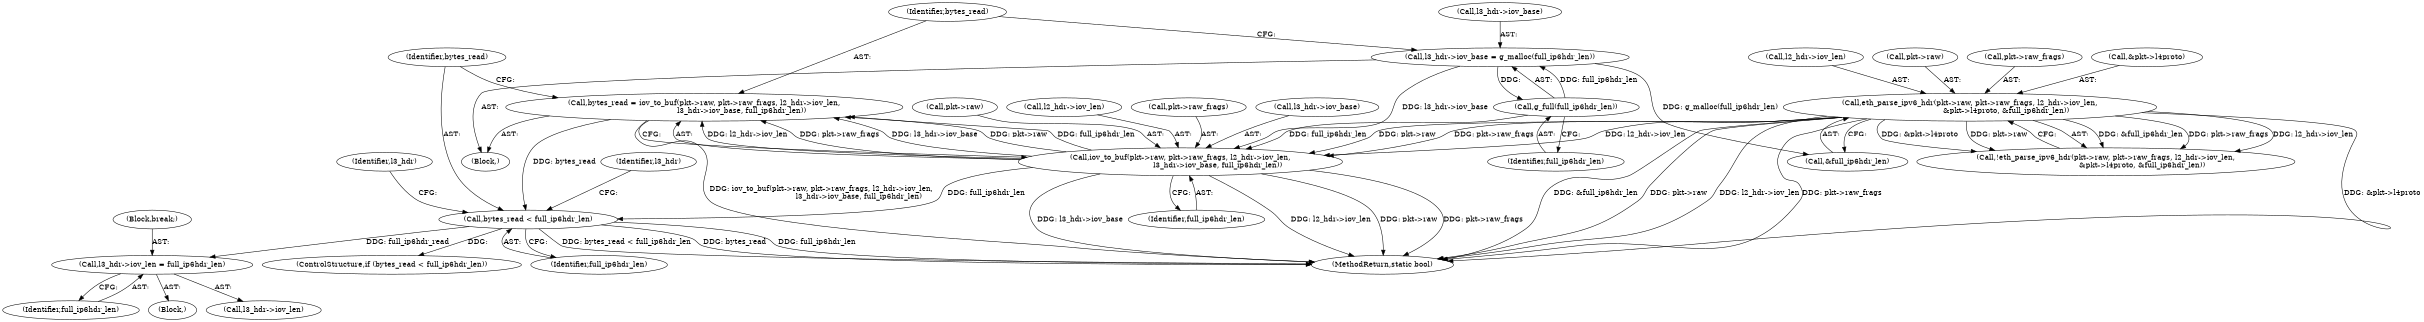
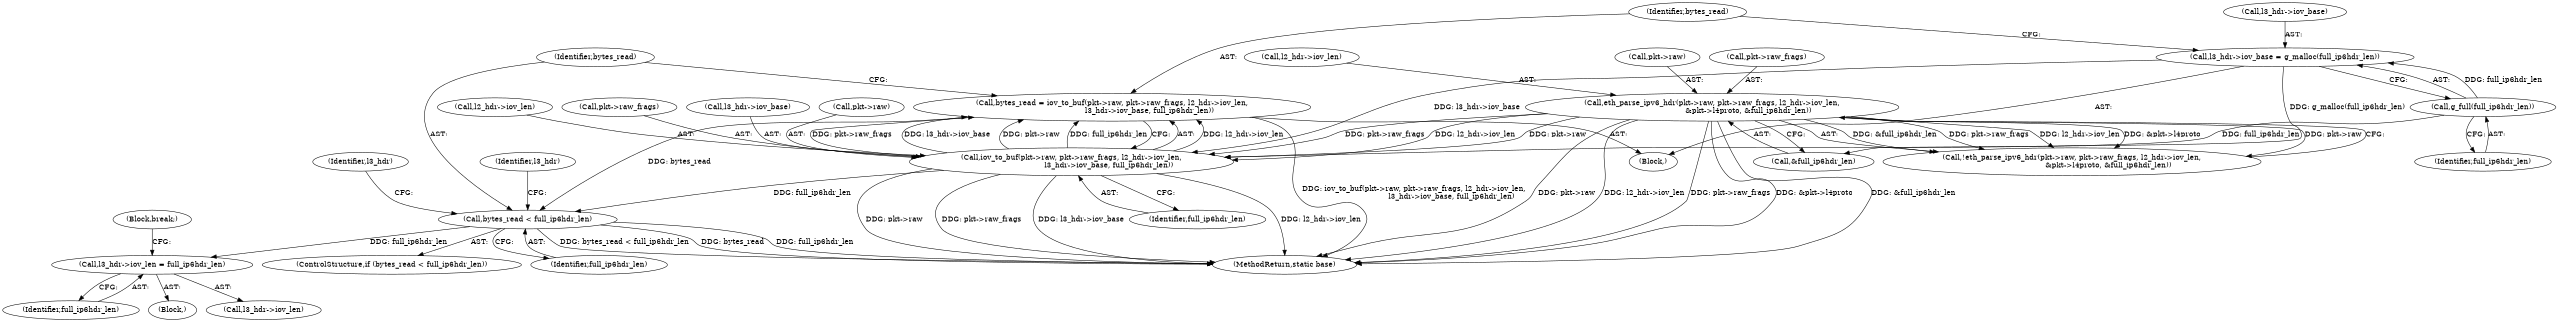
(2147, 57) -> none
(1512, 80) -> (2400, 80)
(162, 242) -> (163, 242)
(408, 242) -> (409, 242)
(479, 242) -> (481, 242)
(1382, 265) -> (1285, 265)
